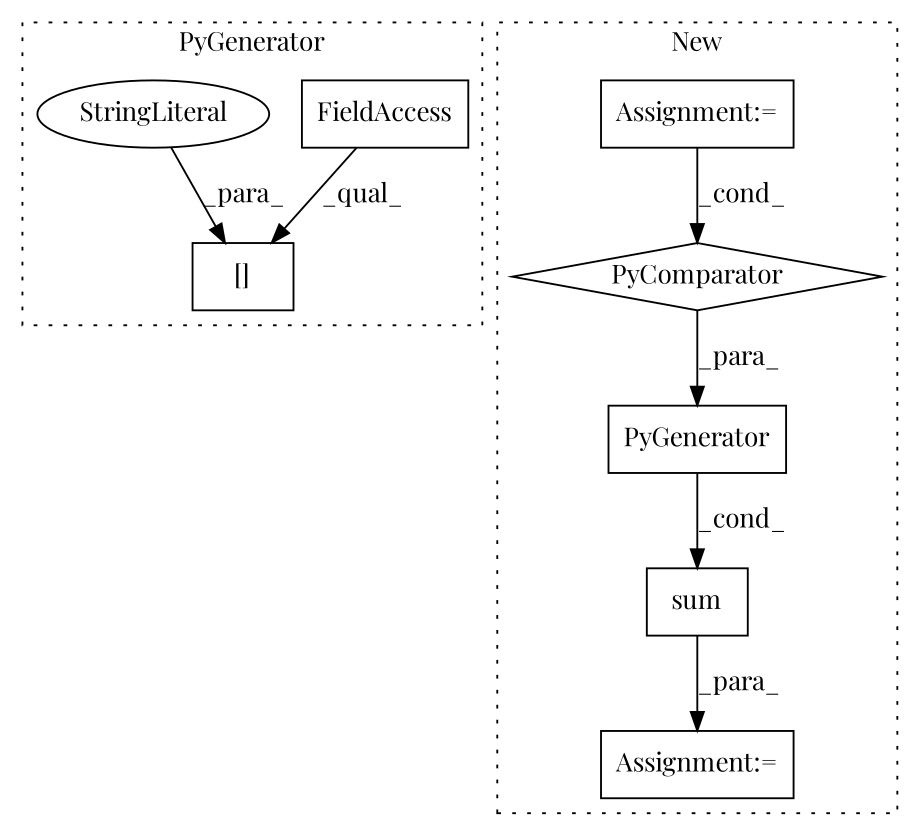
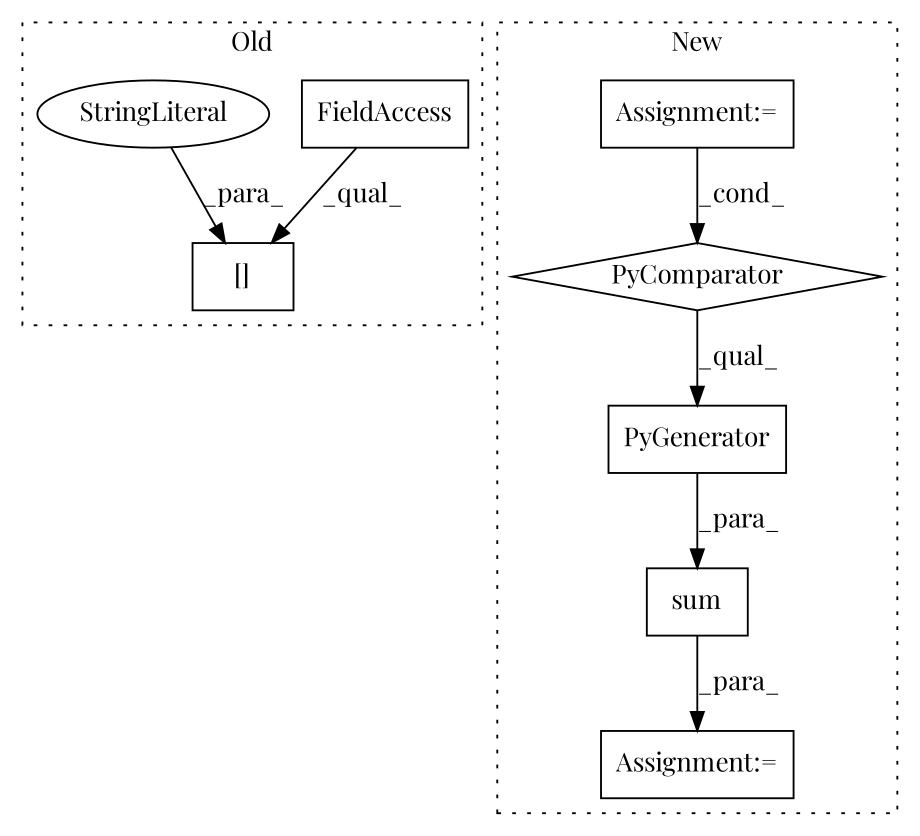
(252, 44) -> (252, 44)
(739, 358) -> (738, 358)
(742, 521) -> (739, 521)
